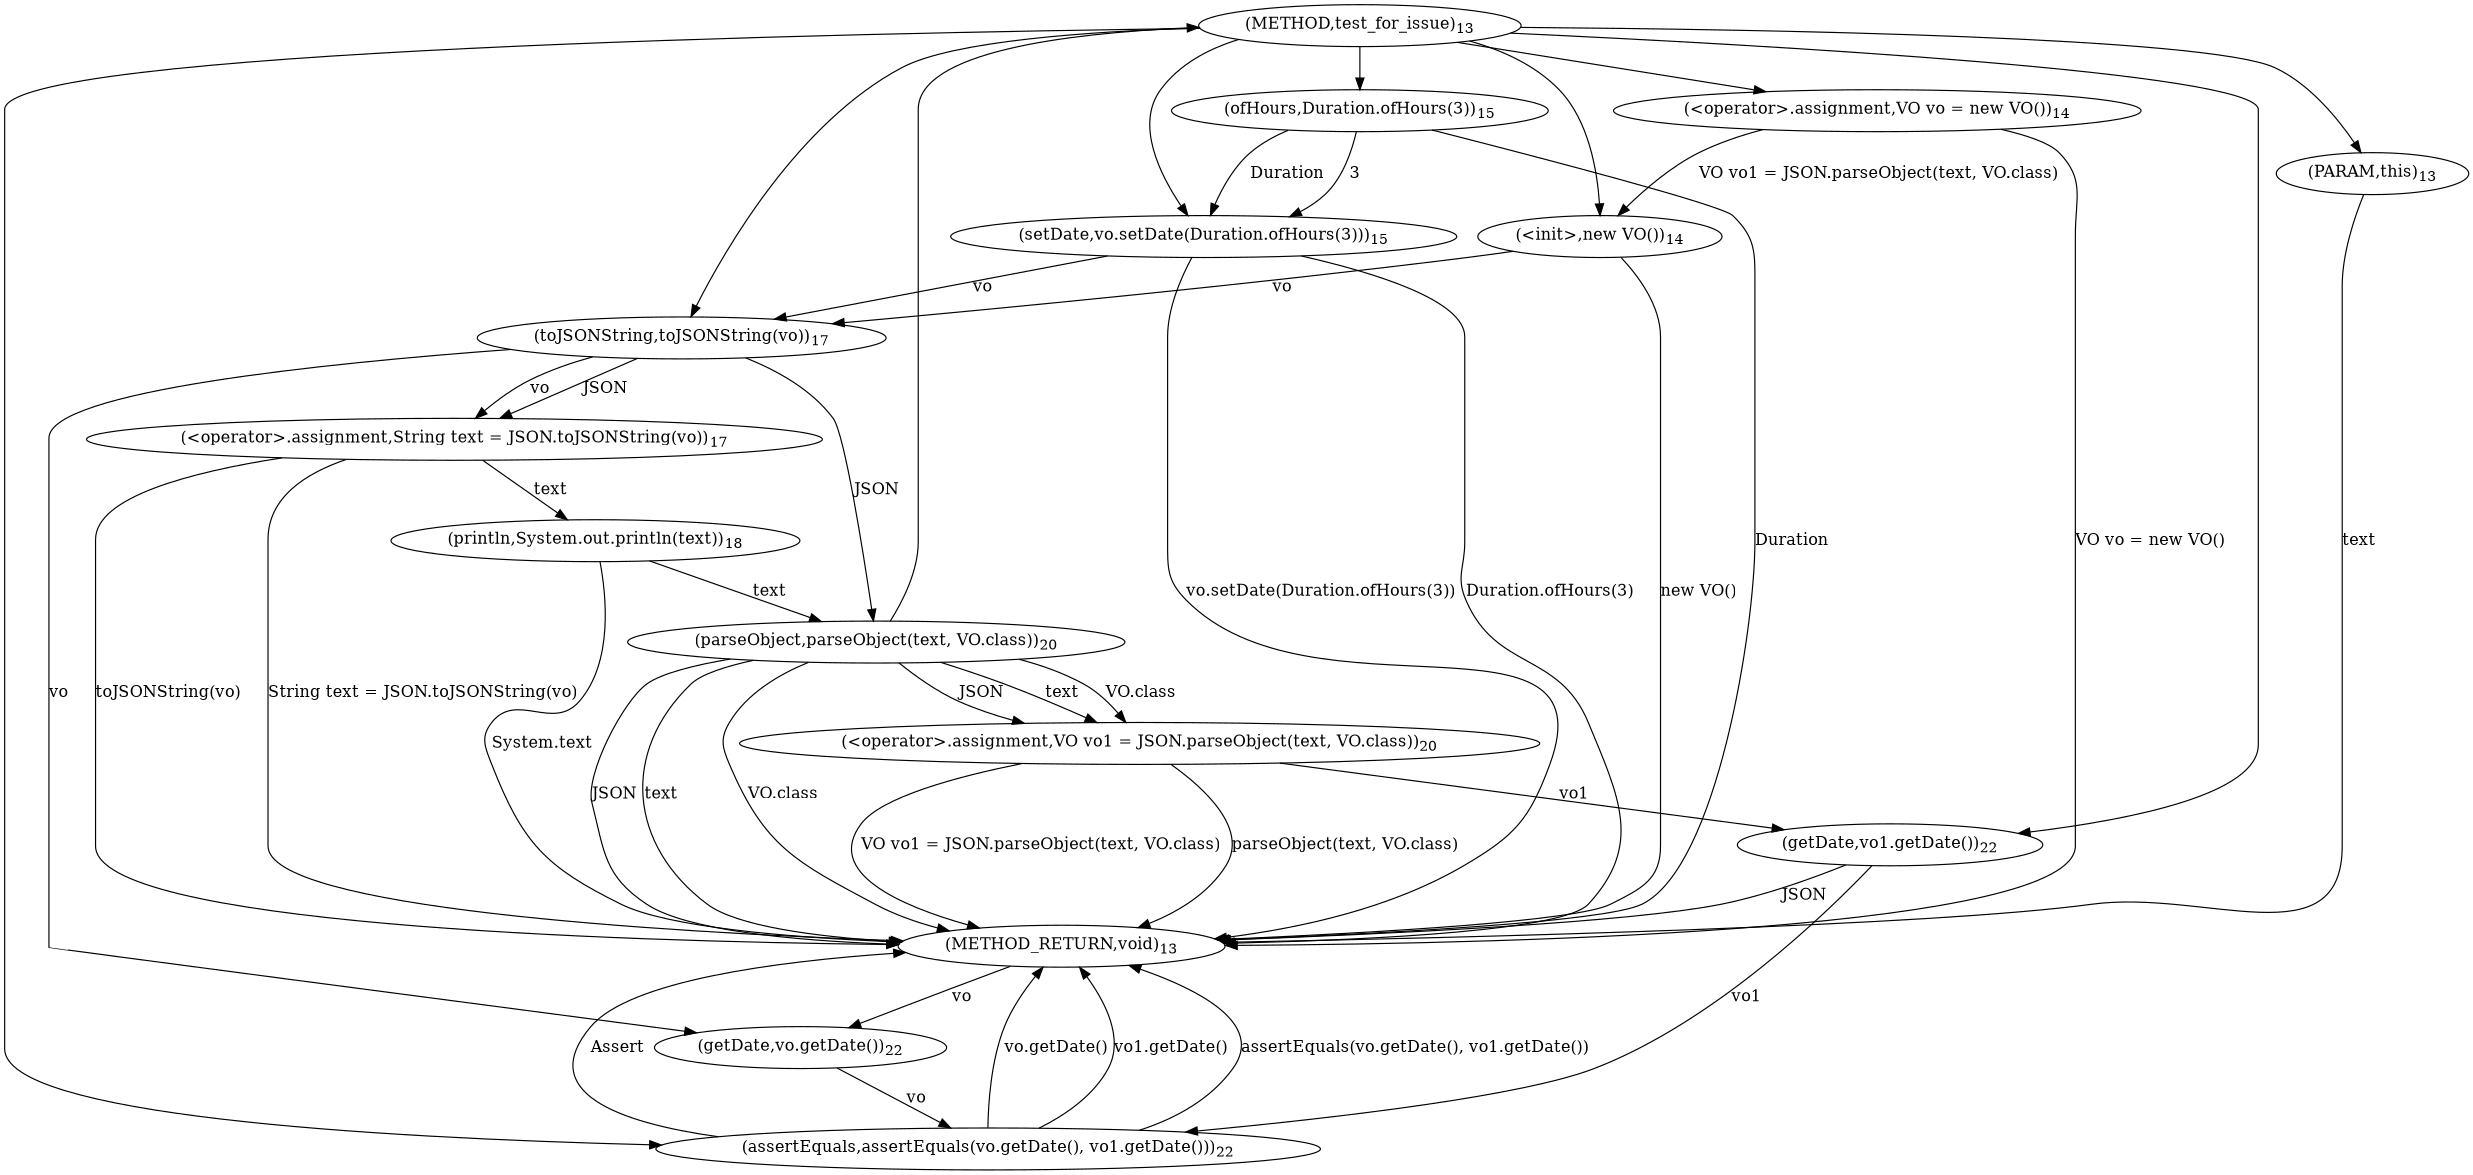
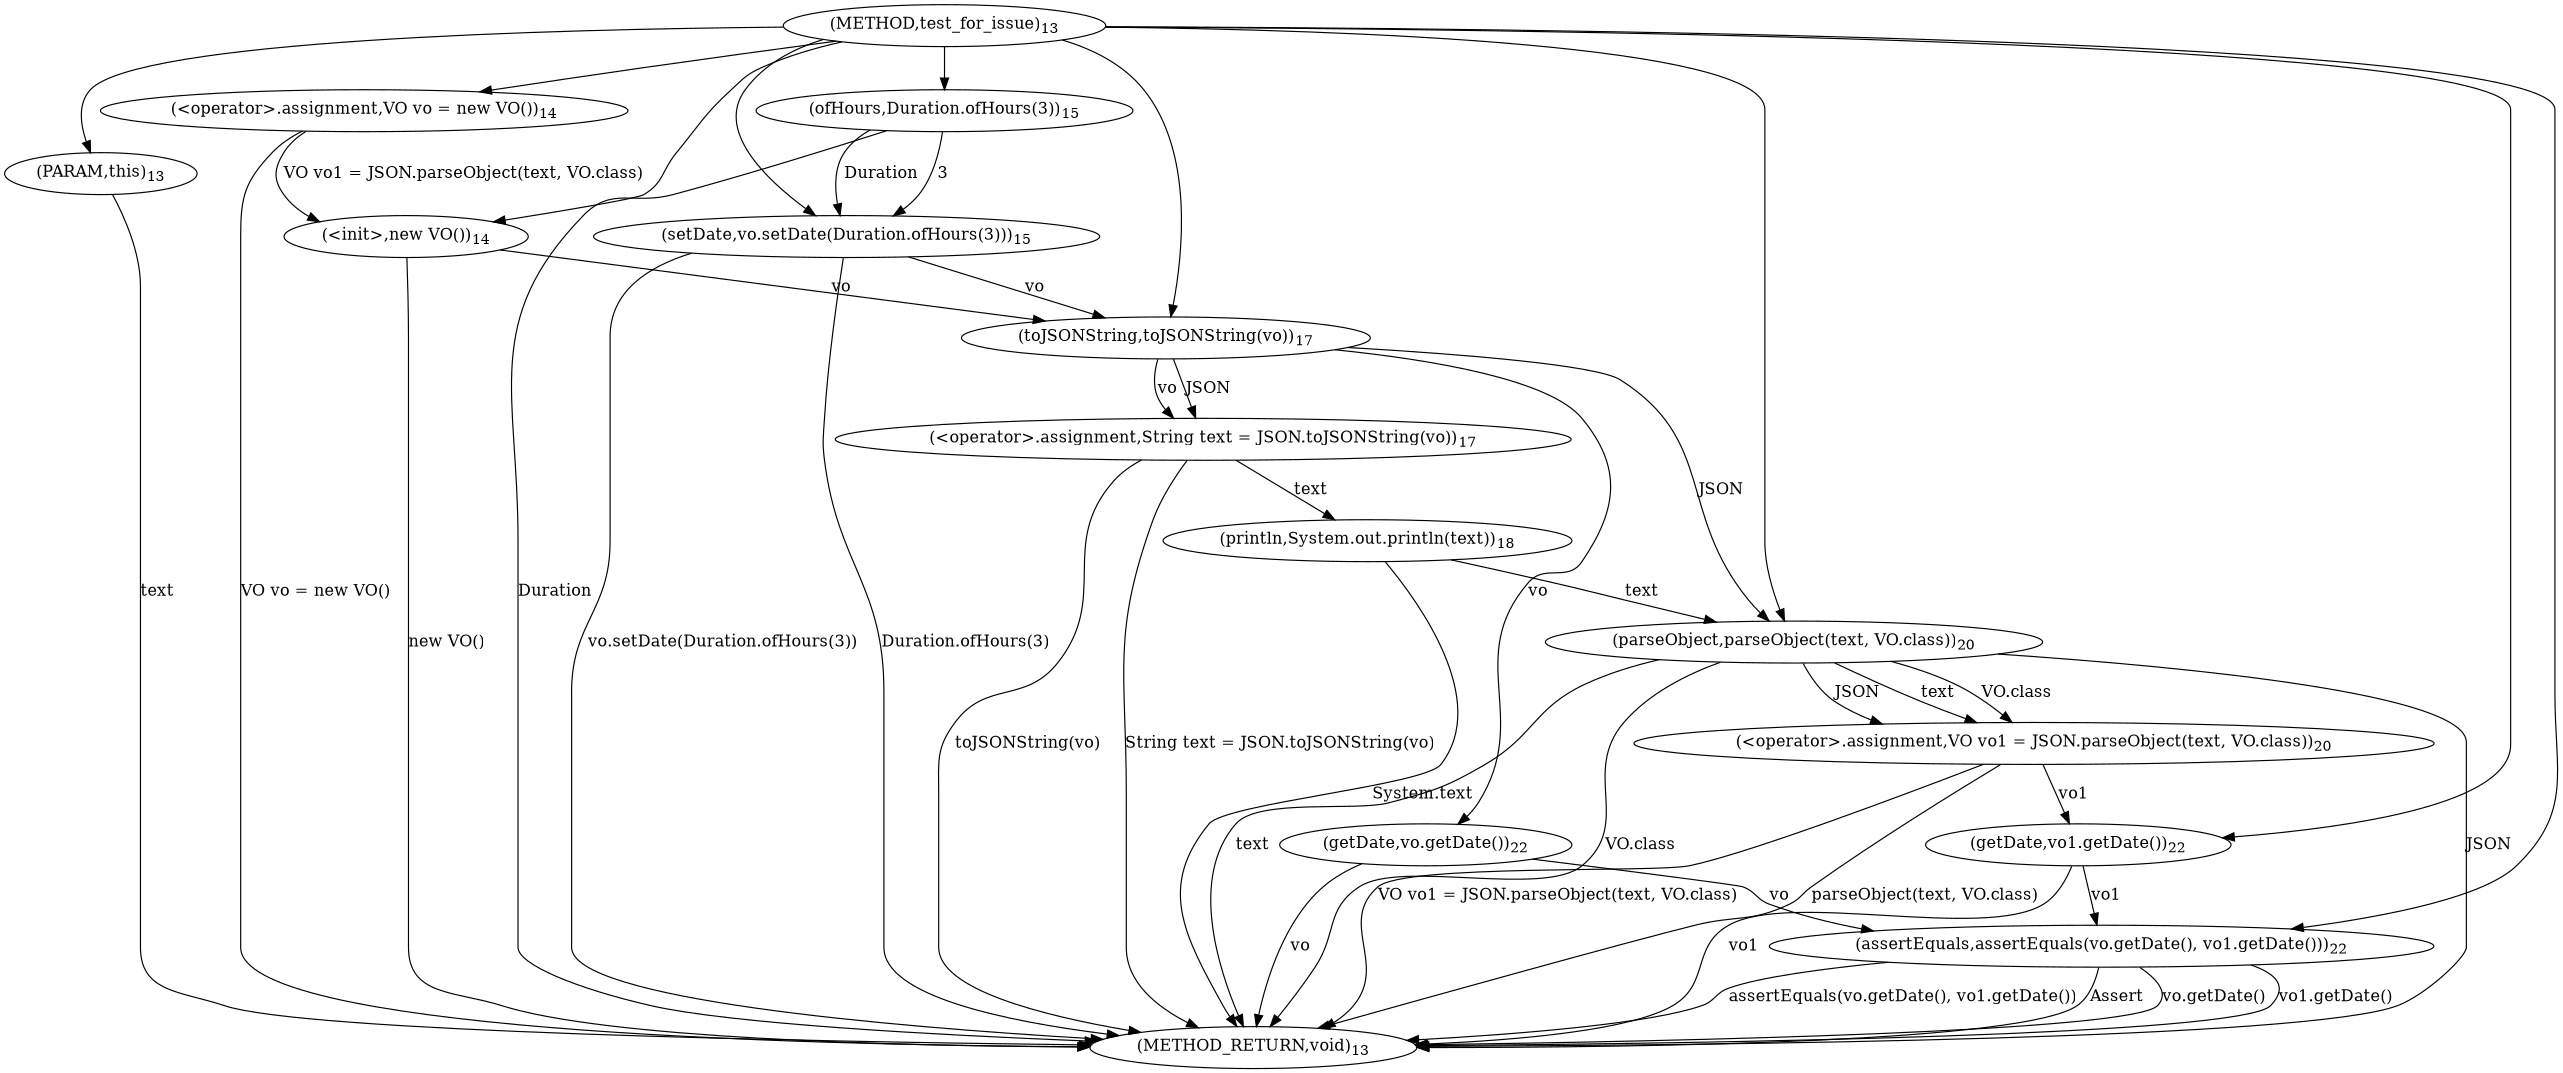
(918, 221) -> (1692, 69)
(1804, 896) -> (1744, 946)
(935, 995) -> (1292, 926)
